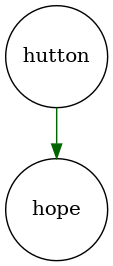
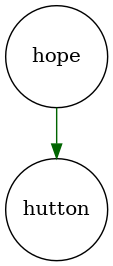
(57, 126) -> (57, 126)
